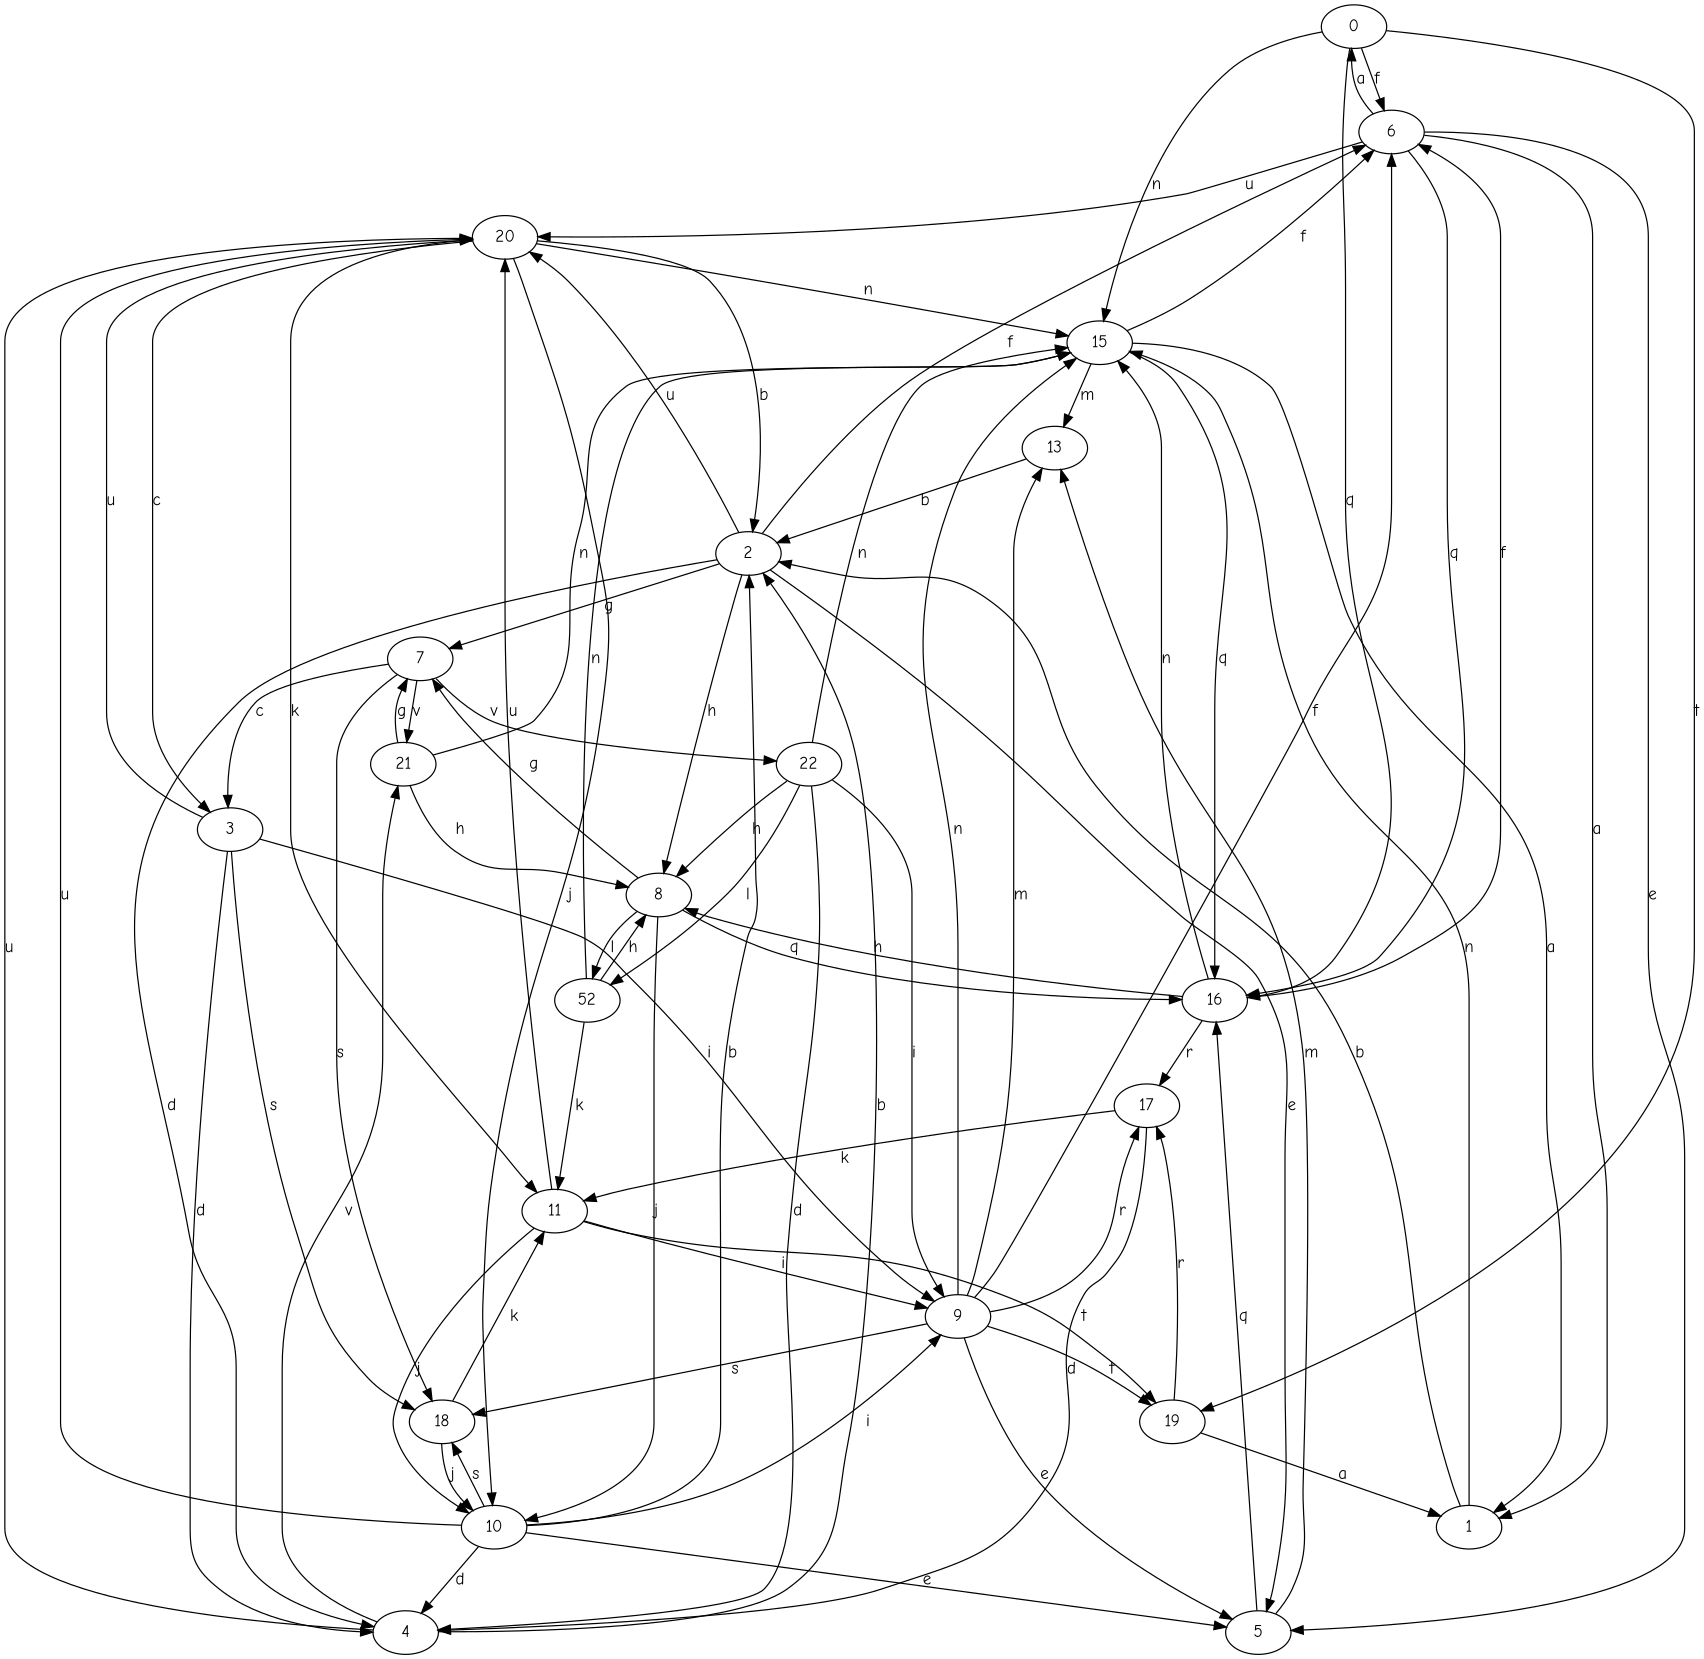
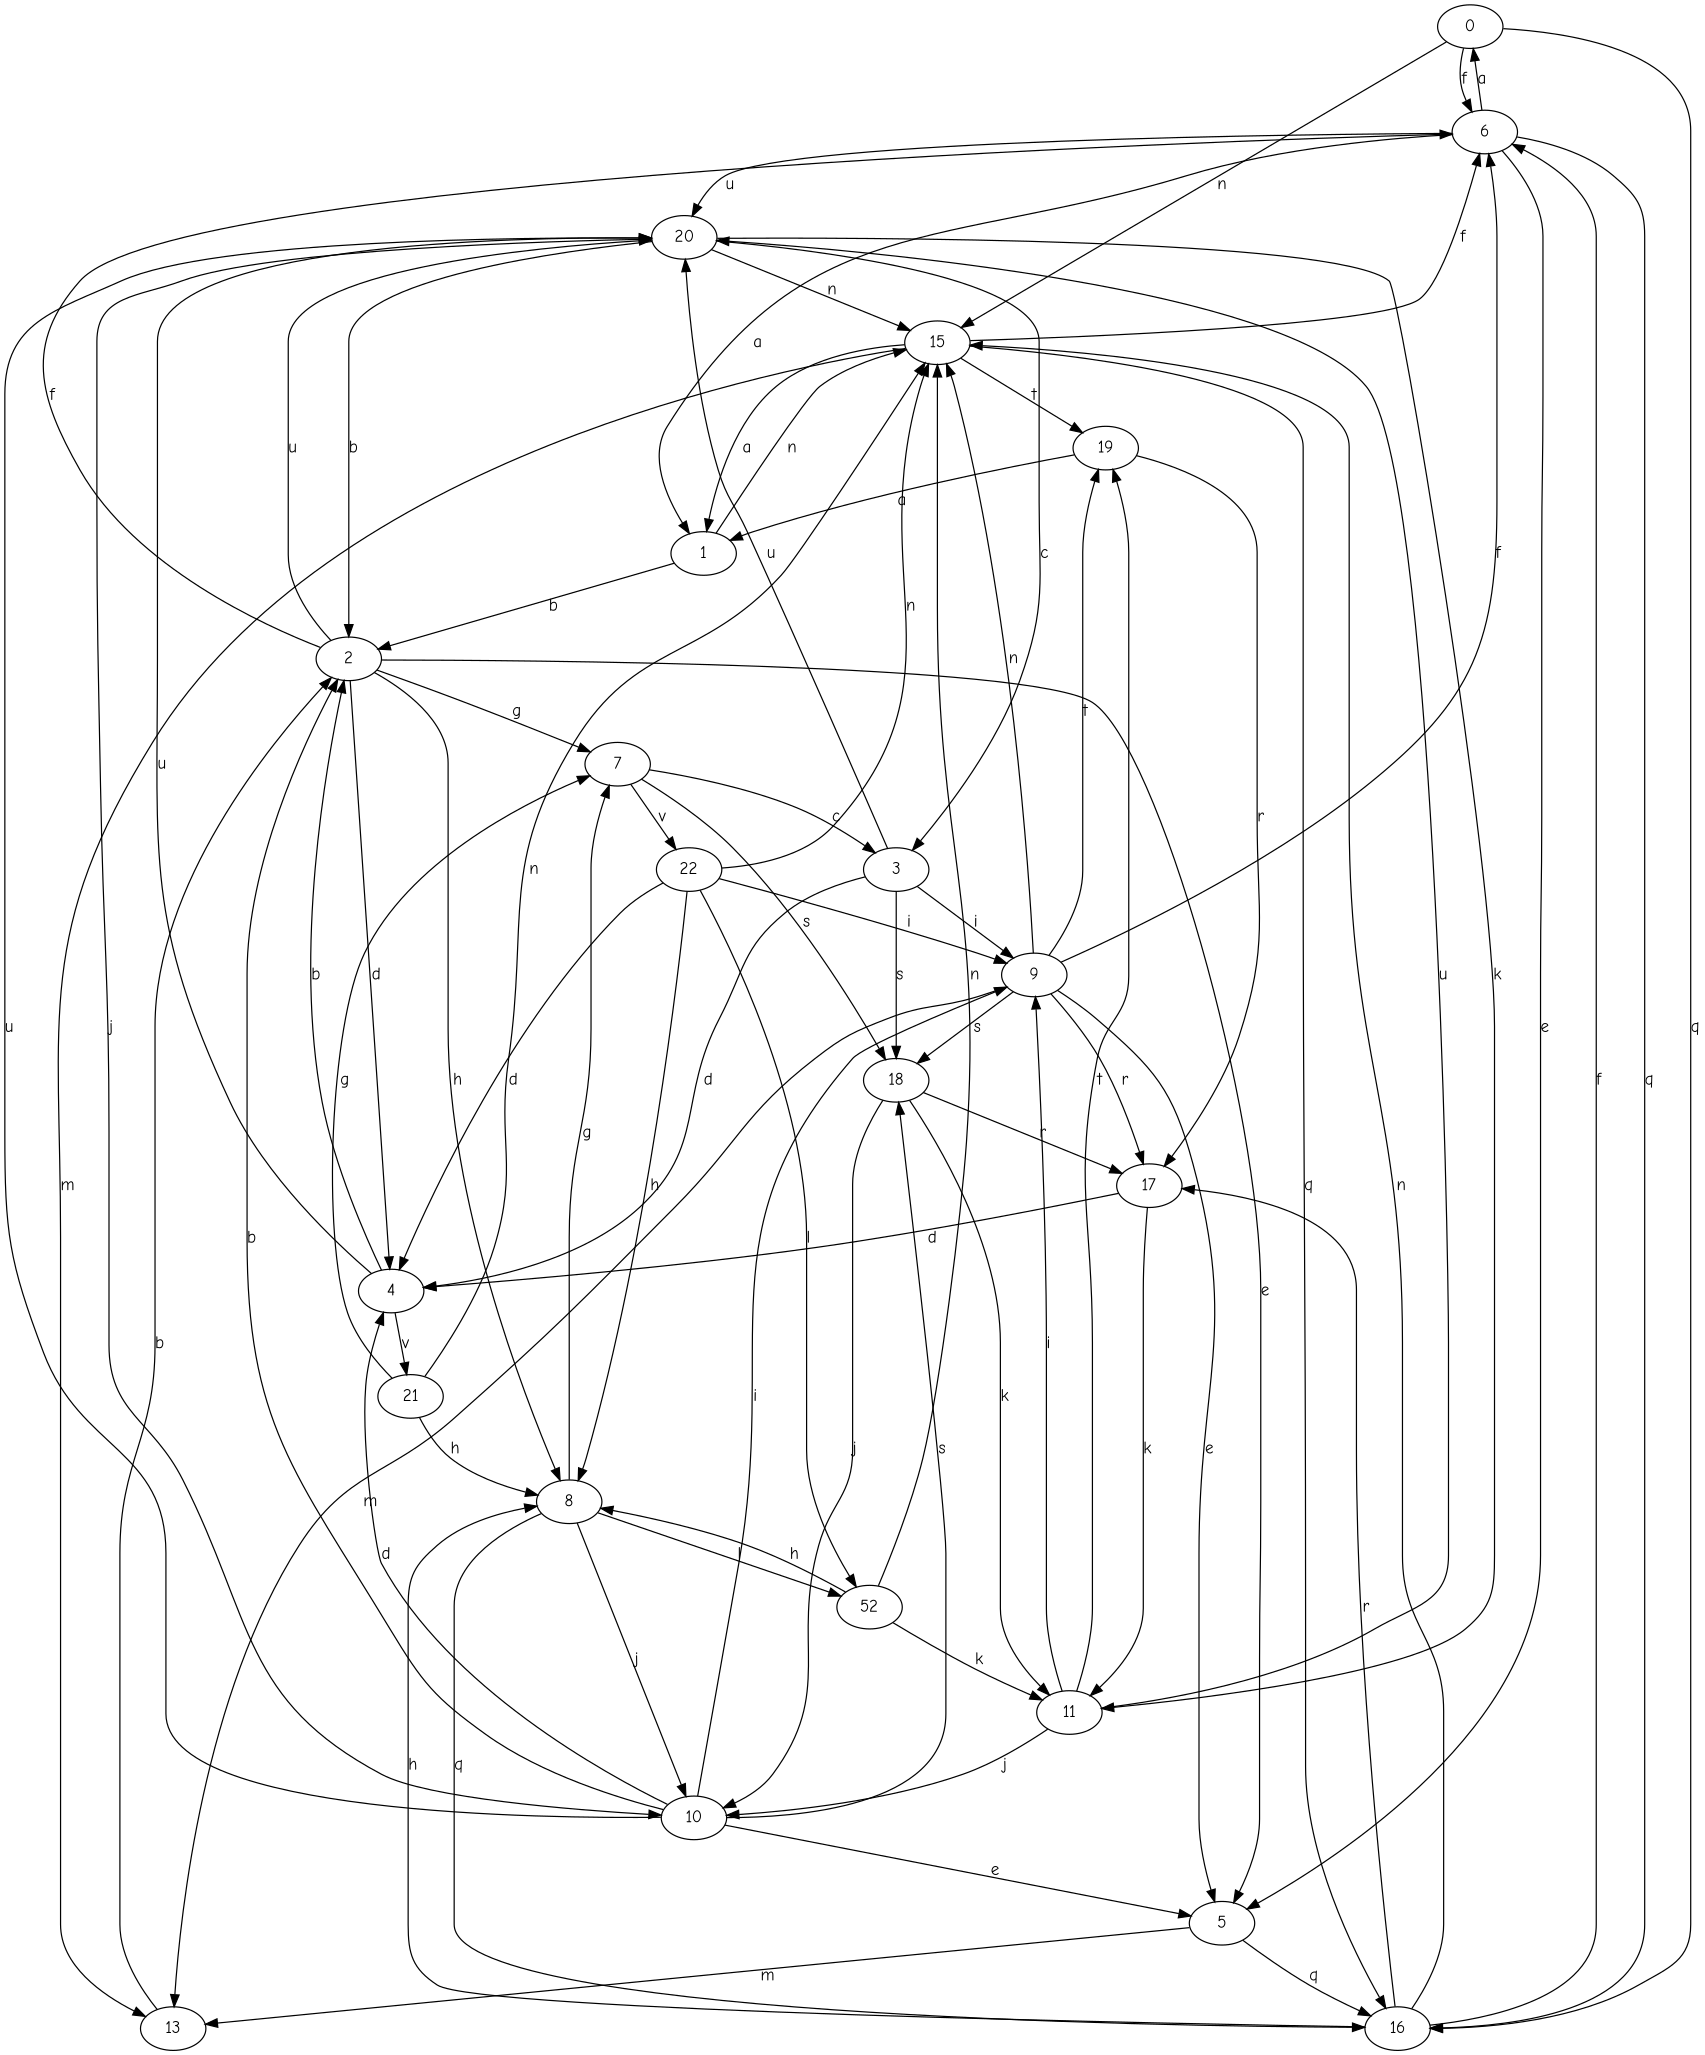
(413, 705) -> none
(1694, 723) -> (1016, 392)
none -> (1017, 1131)
